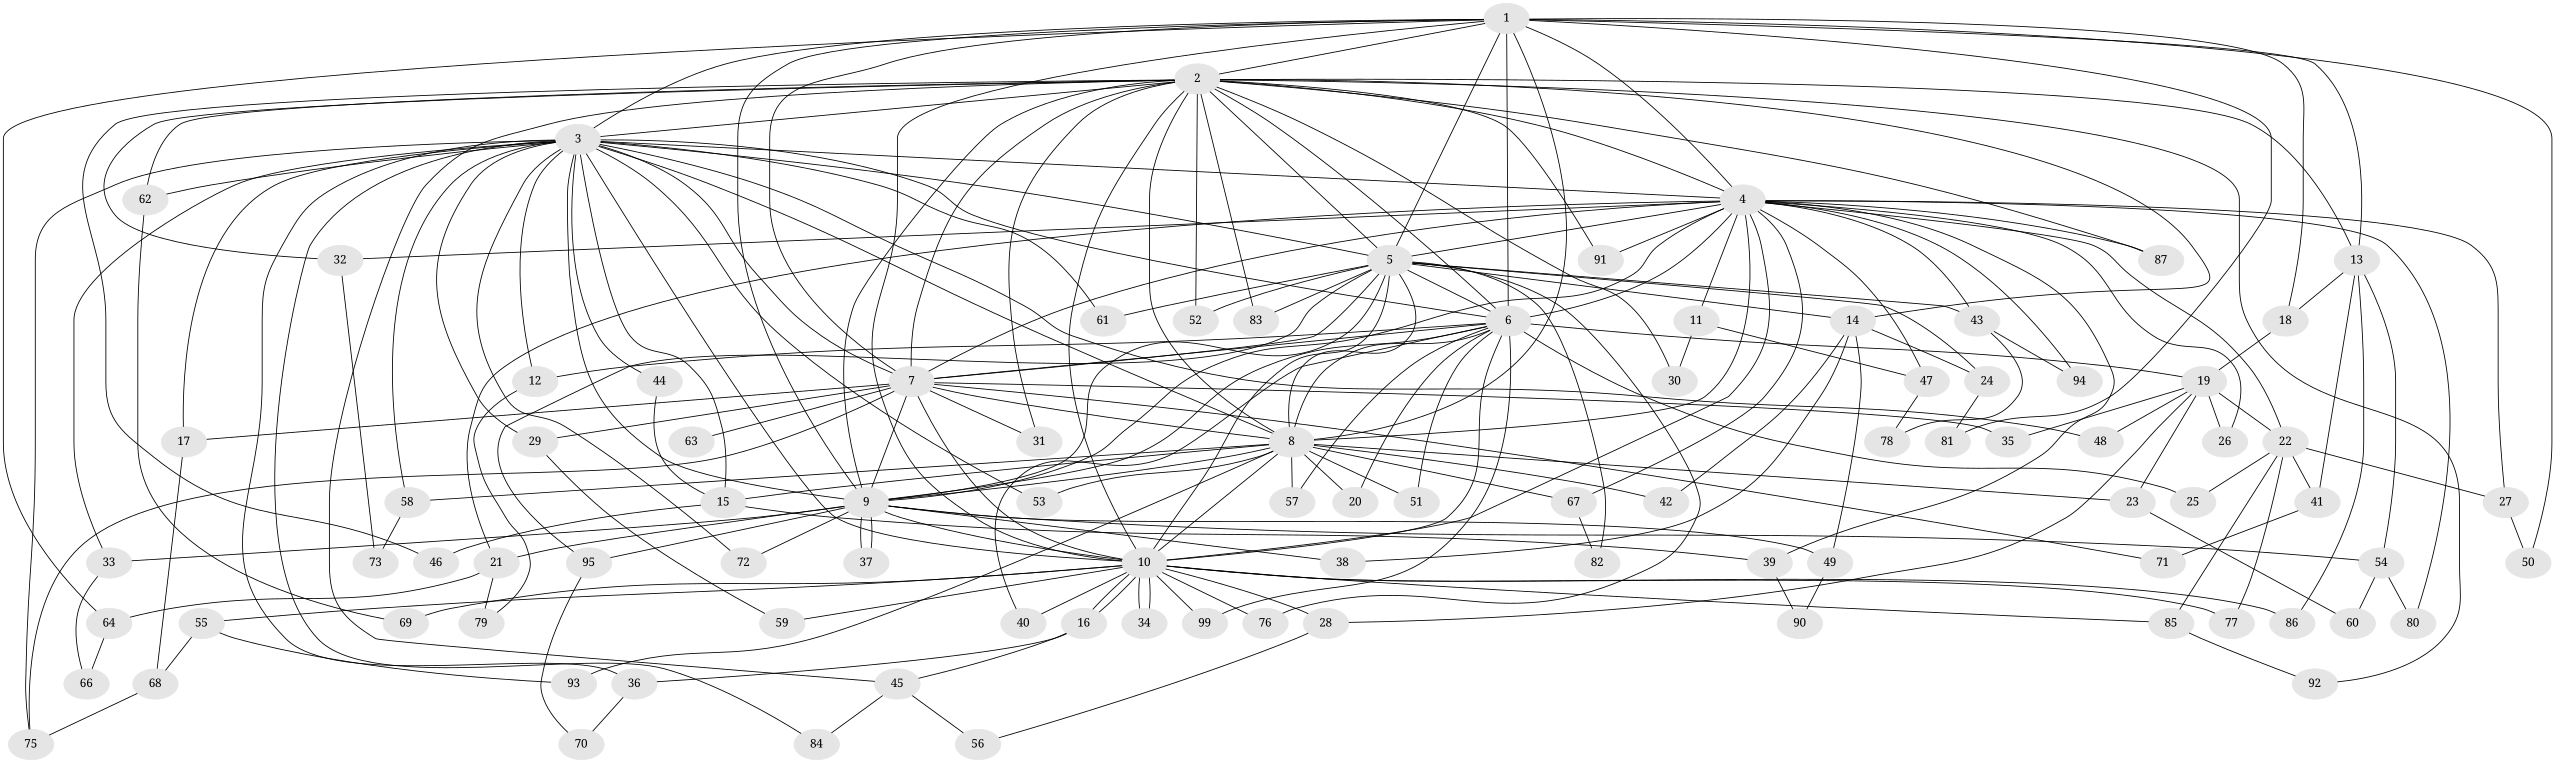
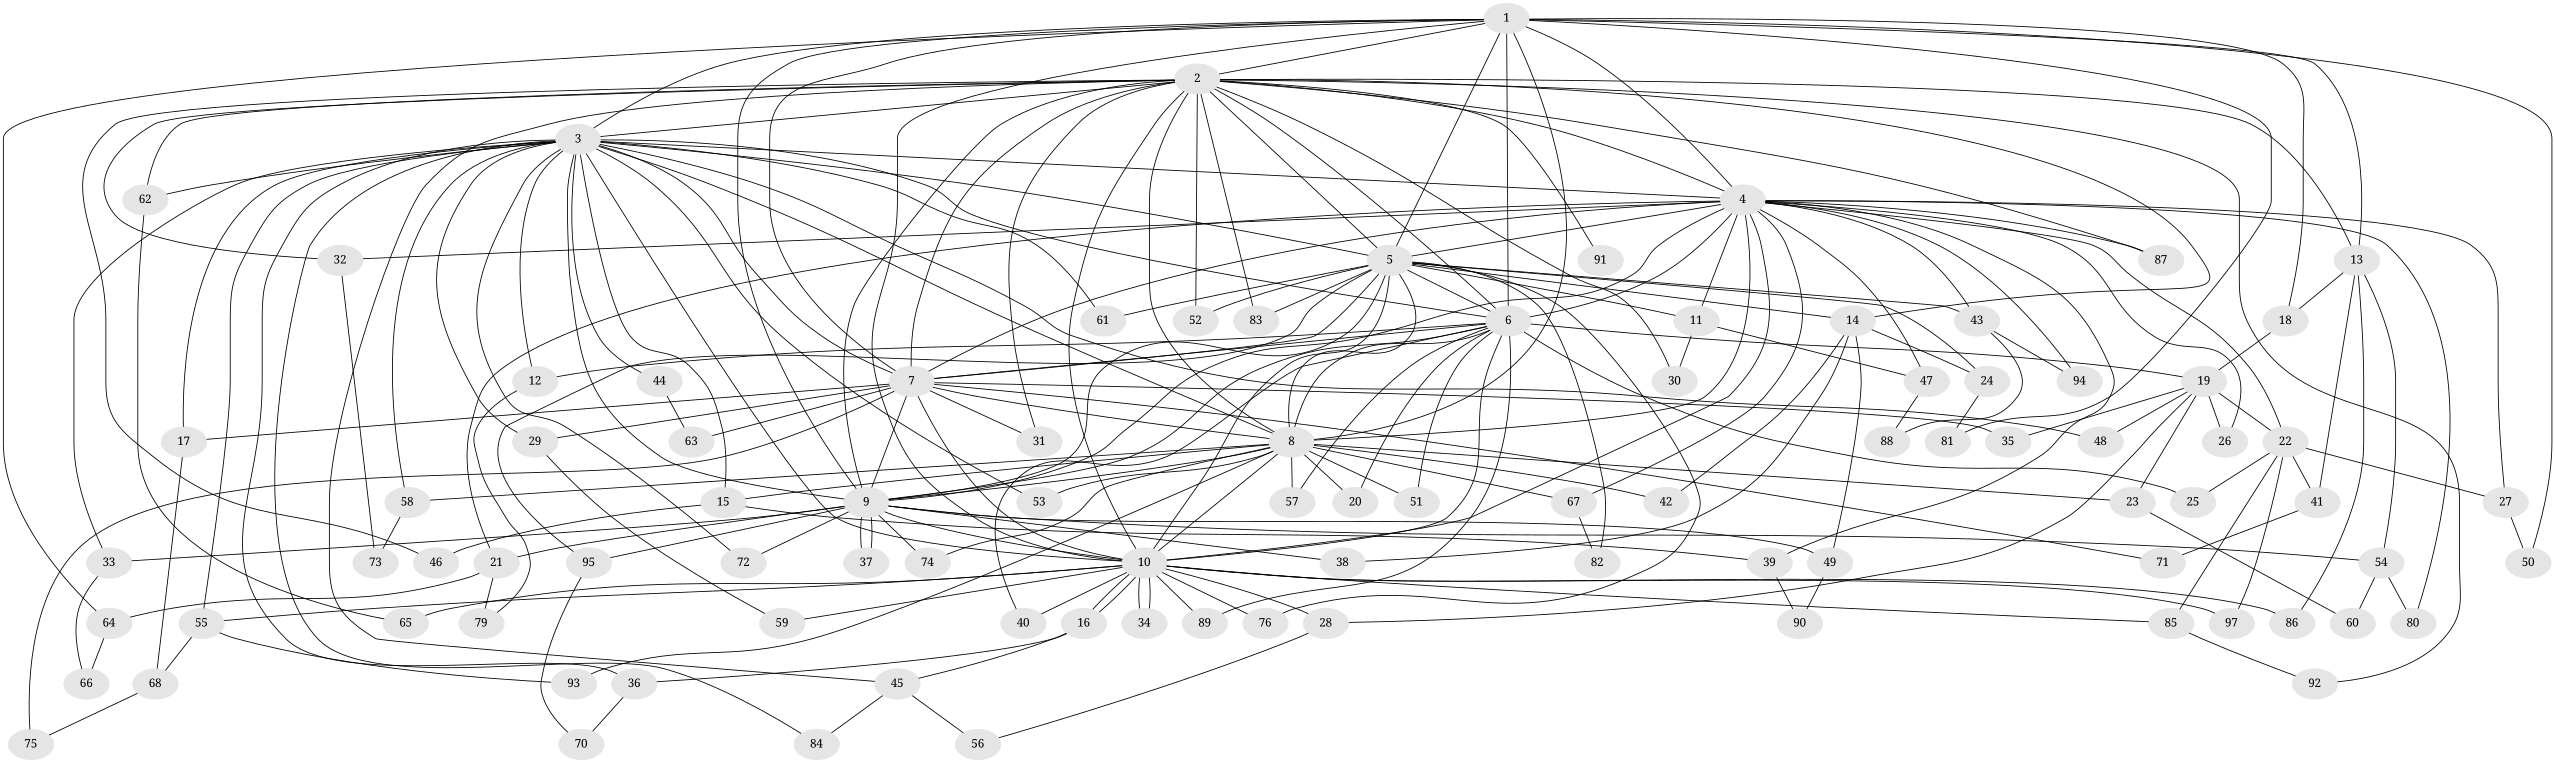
(51, 218) -> (243, 259)
(1669, 231) -> none
none -> (1544, 289)
(1887, 442) -> (1887, 442)
(657, 447) -> (676, 412)
none -> (928, 563)
(406, 623) -> (406, 623)
(1205, 623) -> (1205, 623)
(2232, 623) -> (2232, 623)
